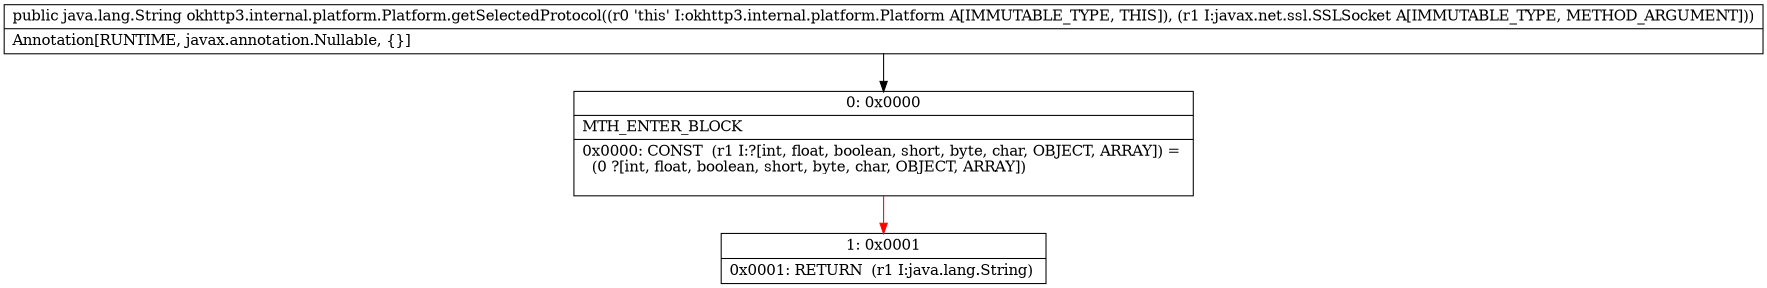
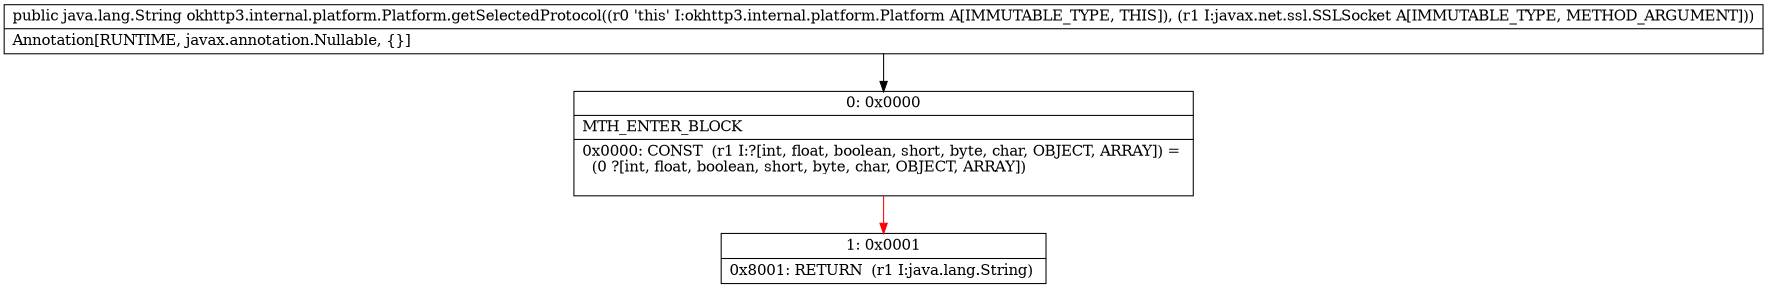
(884, 271) -> (884, 271)
